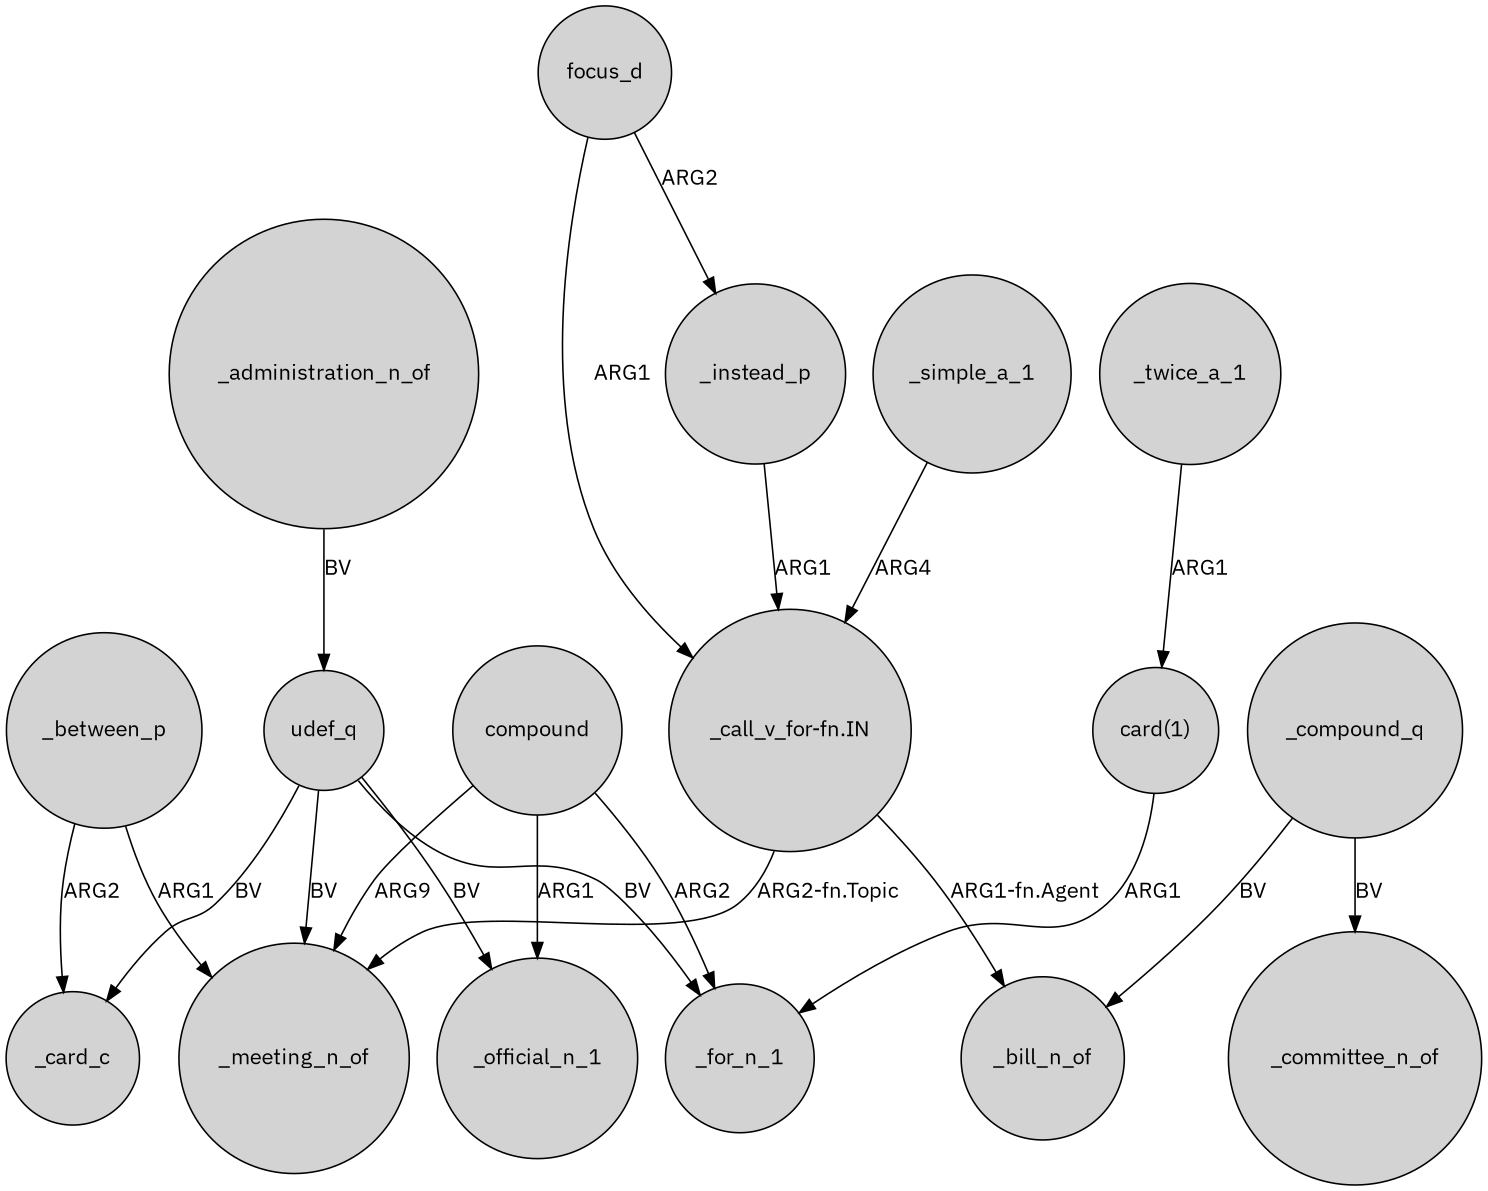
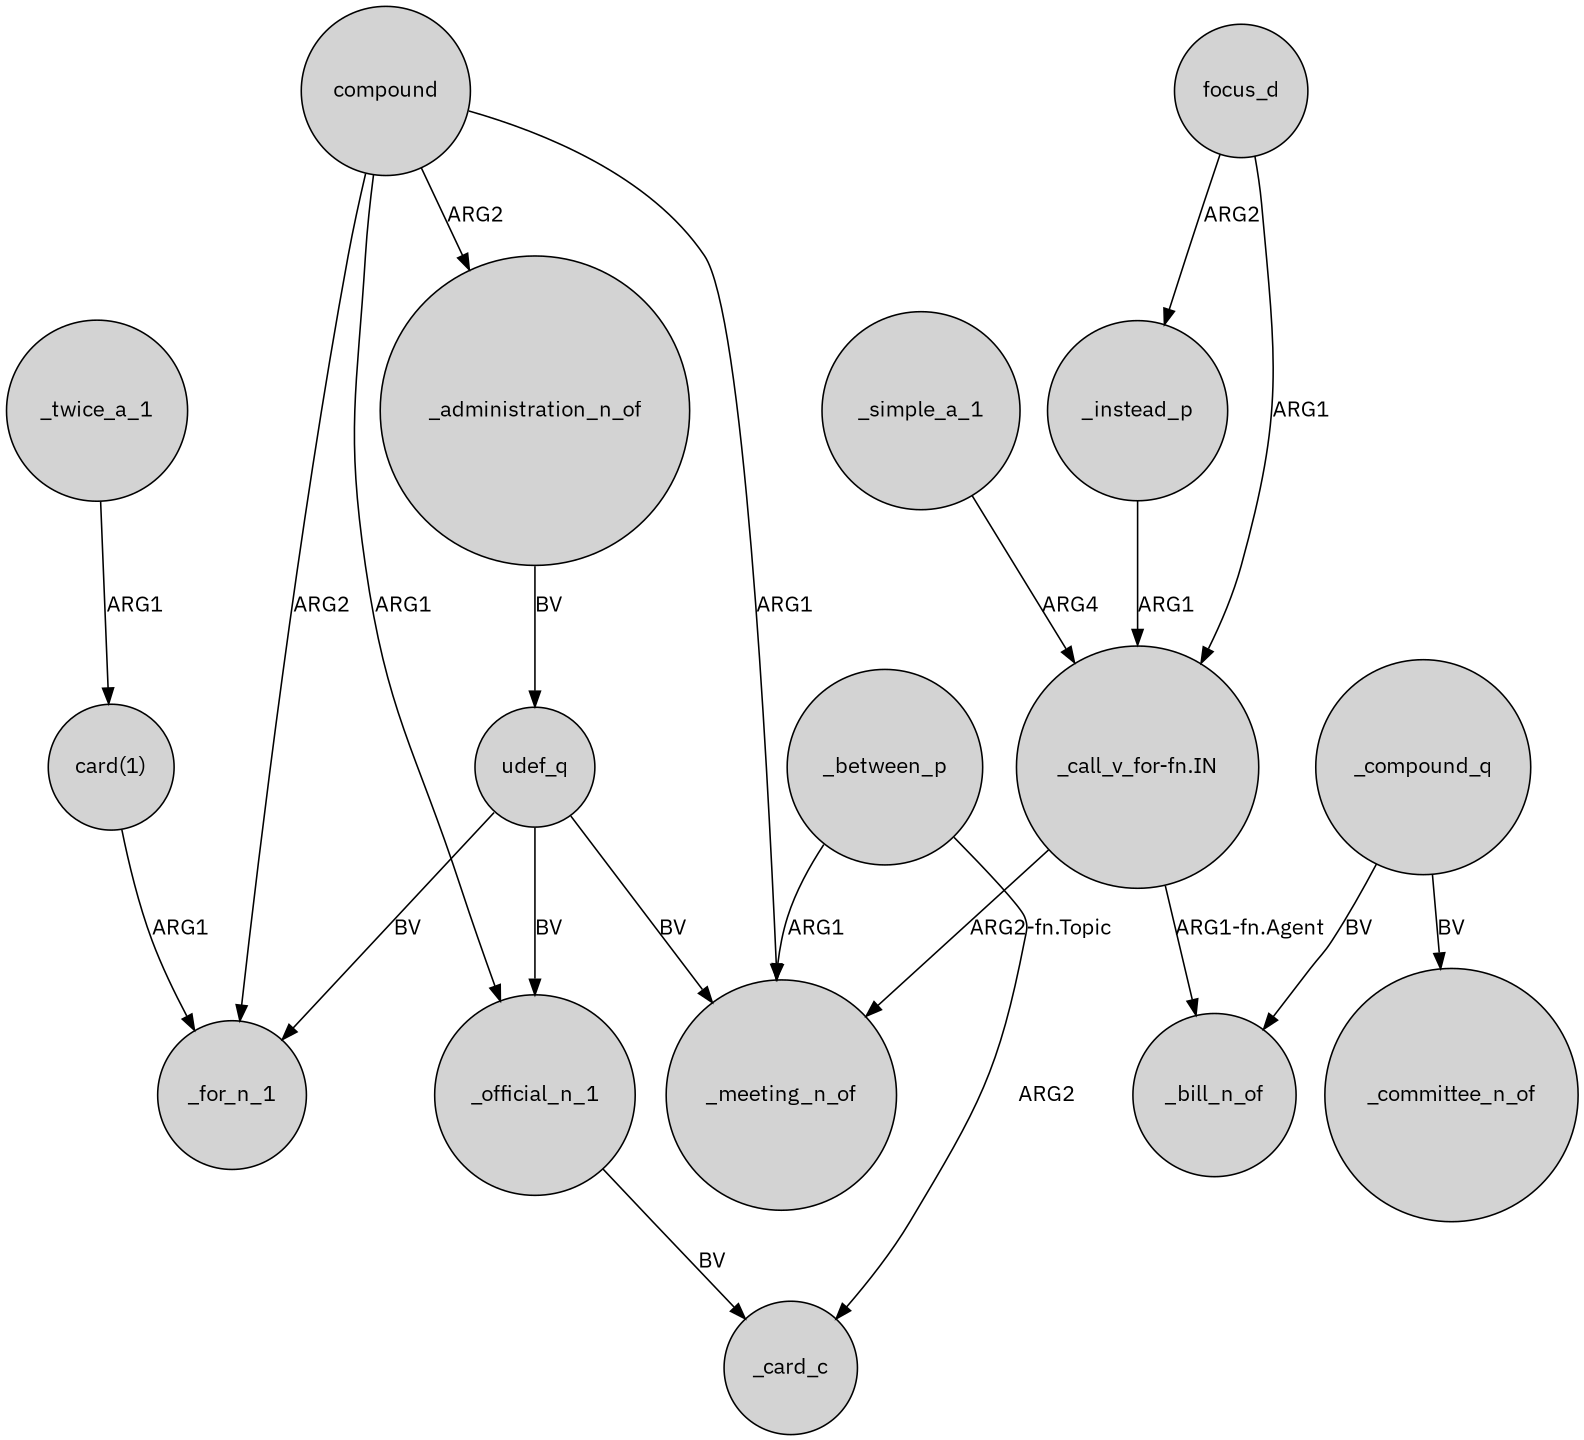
none -> (442, 212)
(403, 892) -> (785, 606)
(220, 899) -> (668, 1238)
